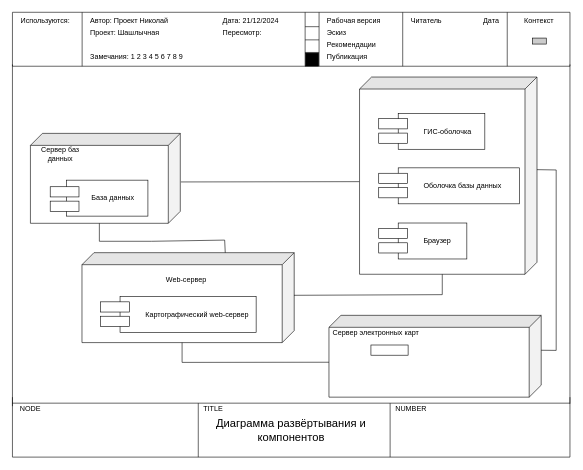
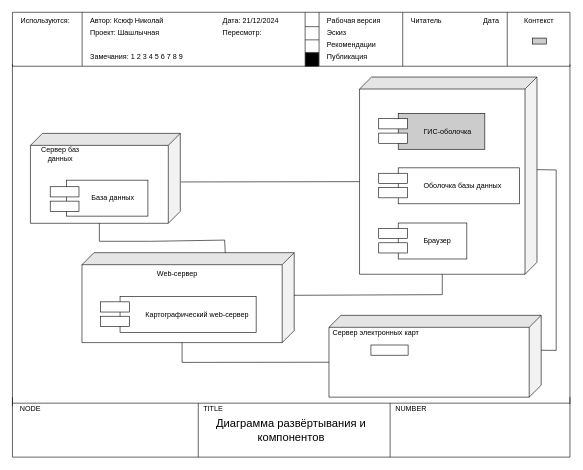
(130, 21) -> (126, 21)
(442, 131) -> (442, 131)
(186, 280) -> (177, 274)
